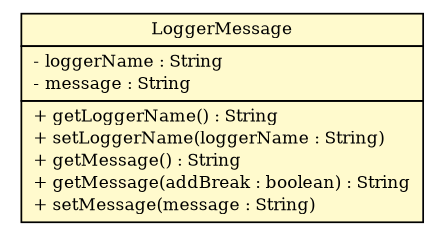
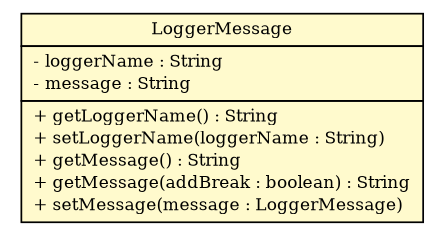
(175, 205) -> (219, 205)
